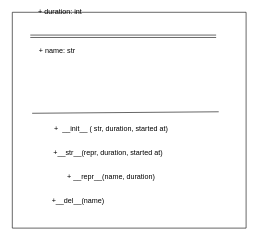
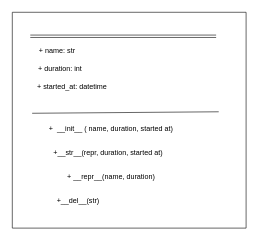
(60, 12) -> (60, 69)
none -> (72, 87)
(111, 129) -> (111, 129)
(78, 201) -> (78, 201)
